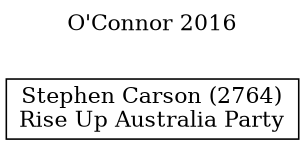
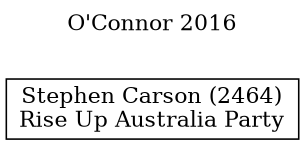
(153, 109) -> (153, 109)
